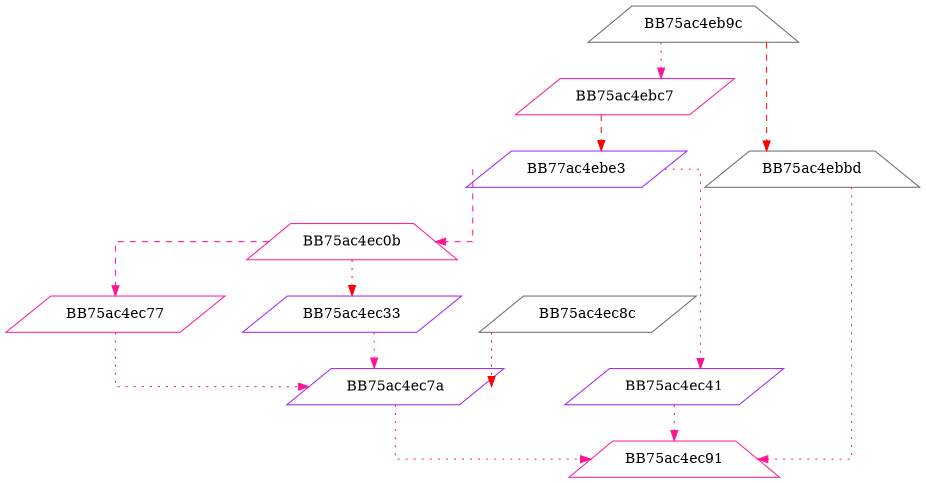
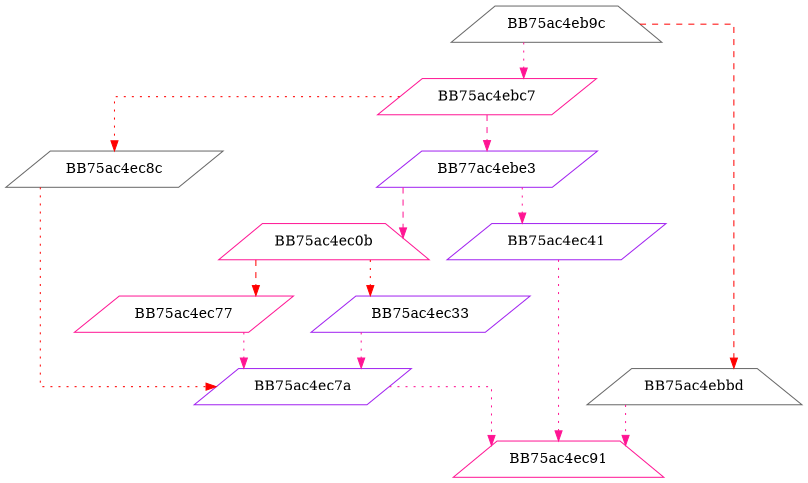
none -> (235, 97)
(601, 128) -> (487, 128)
(170, 242) -> (256, 273)
